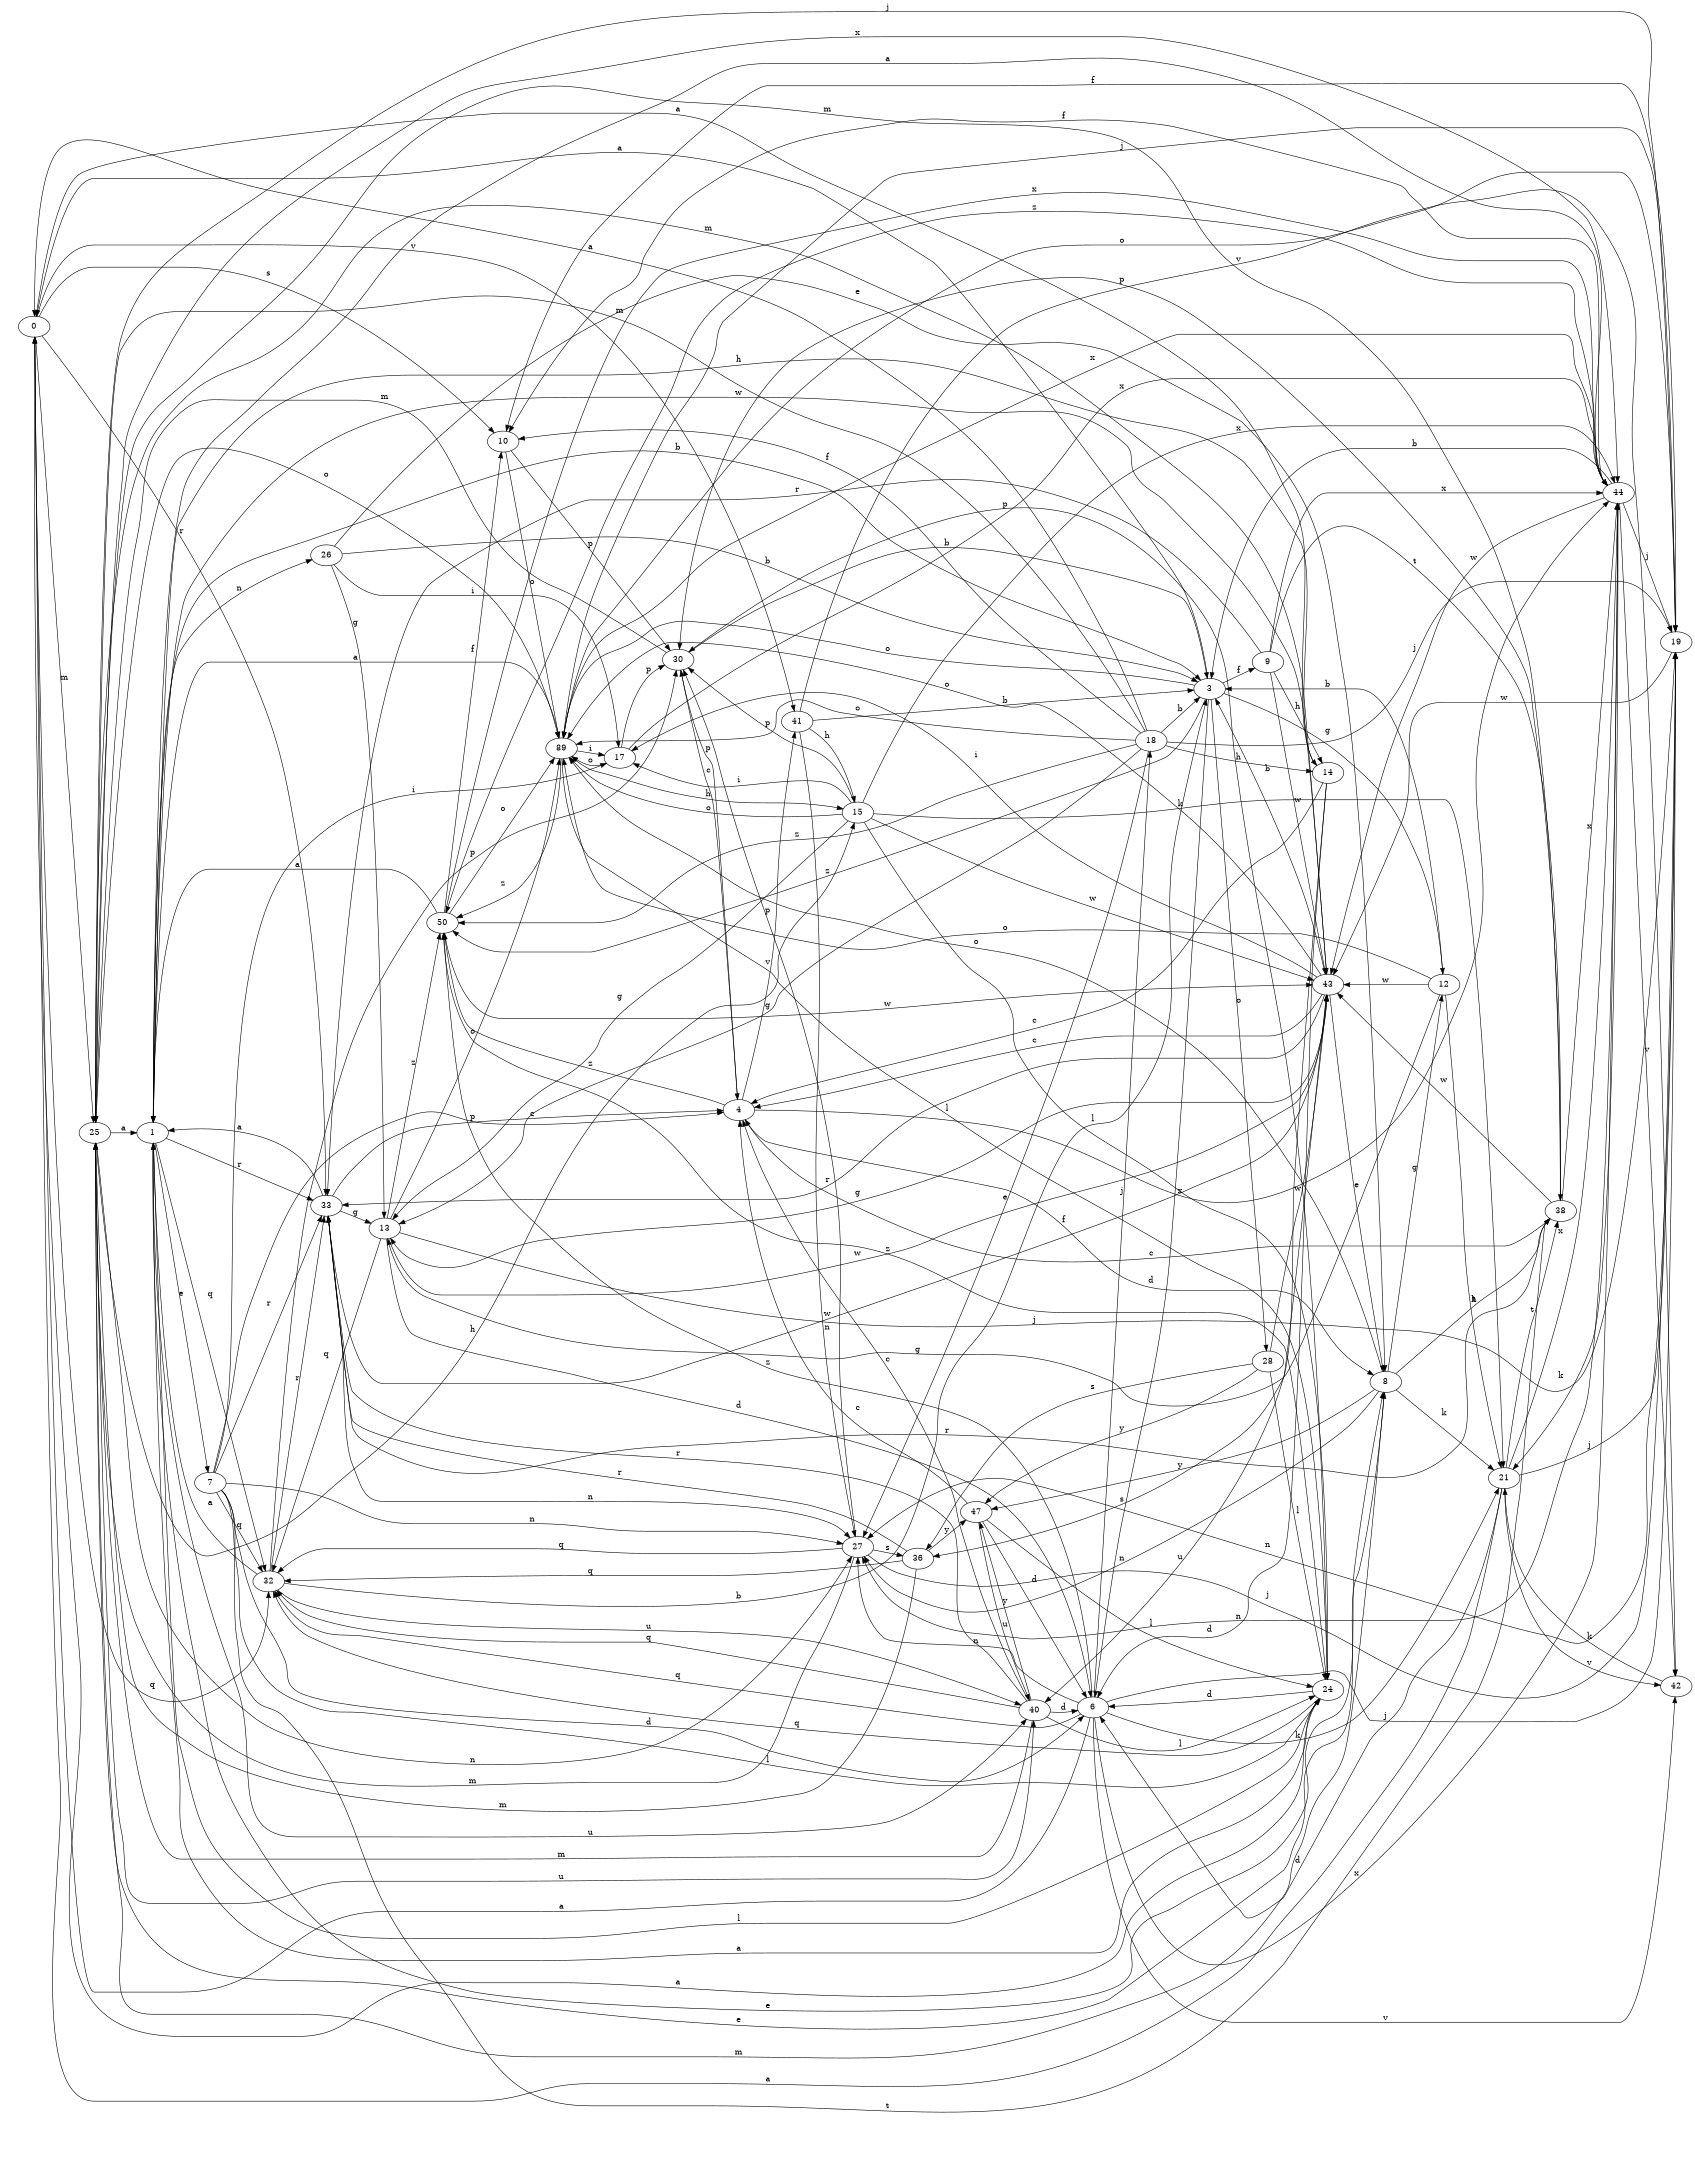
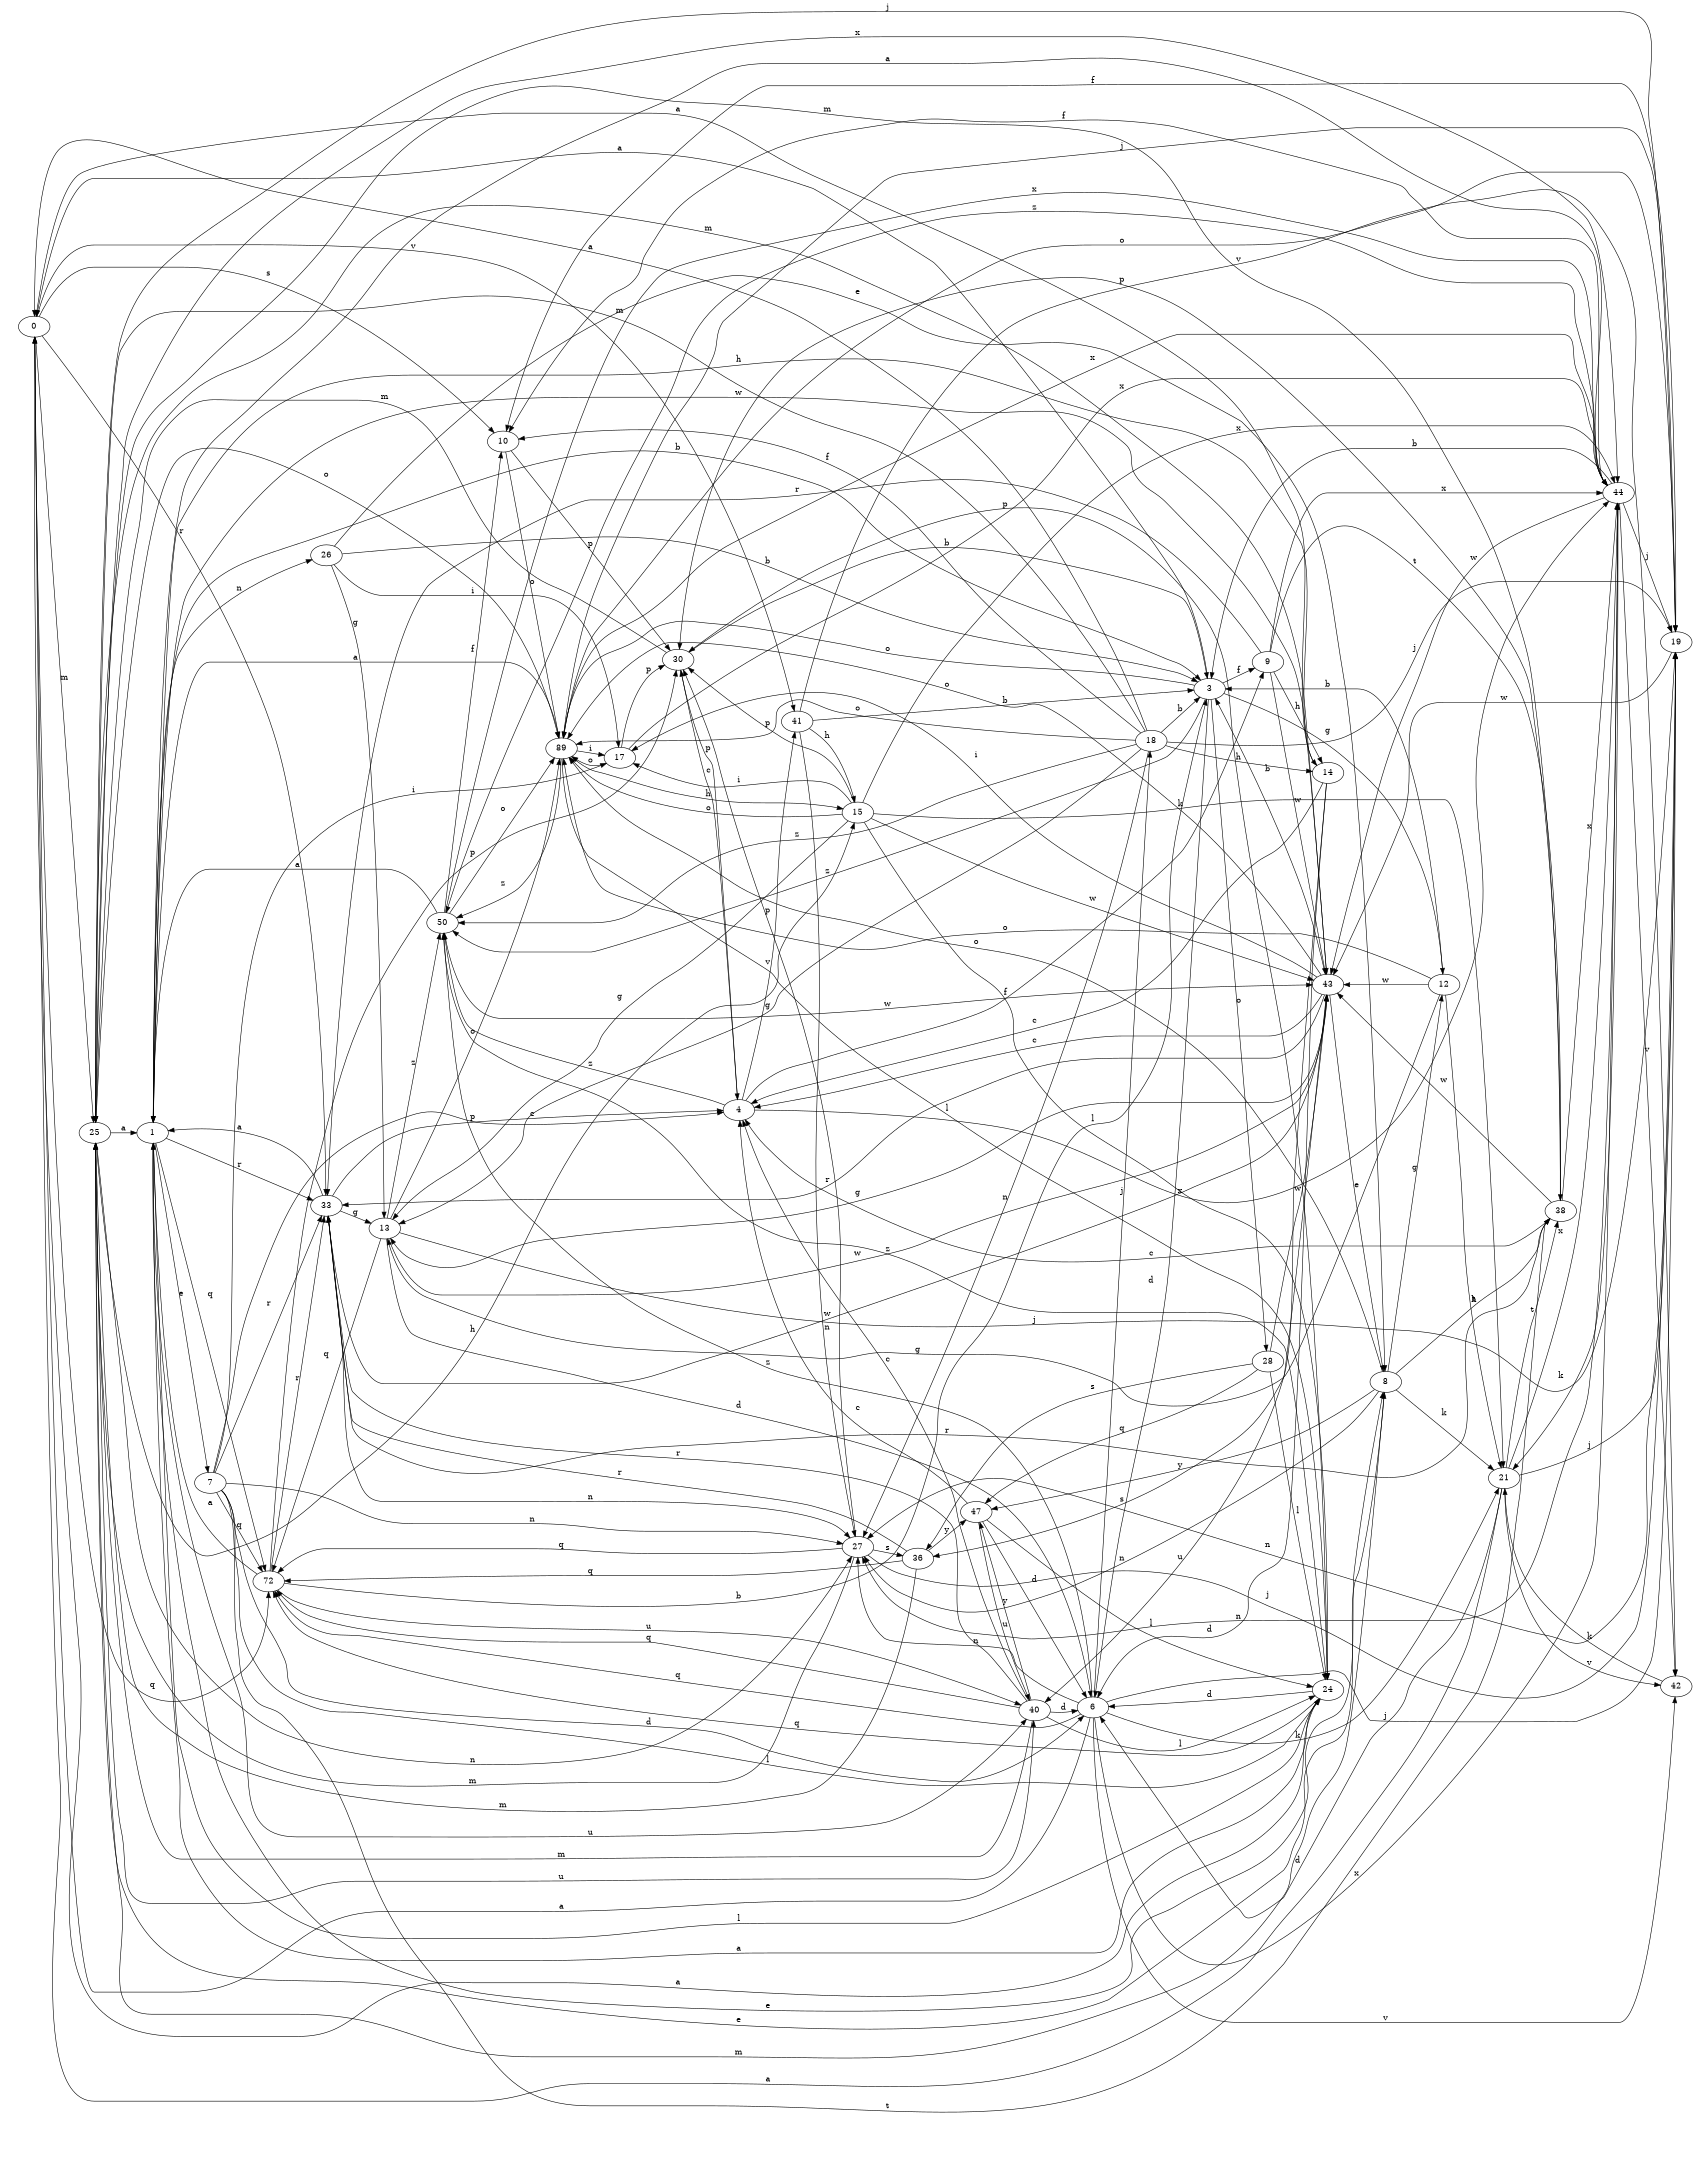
(1005, 1197) -> (1005, 1197)
(1056, 1220) -> (1060, 957)
(1122, 1428) -> (1122, 1428)
(269, 1581) -> (269, 1581)
